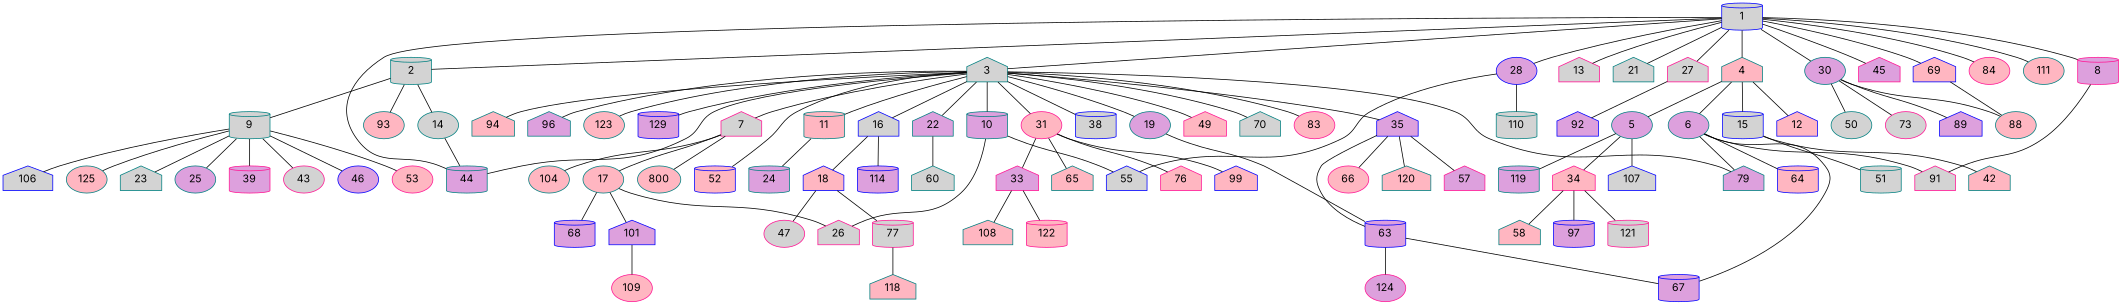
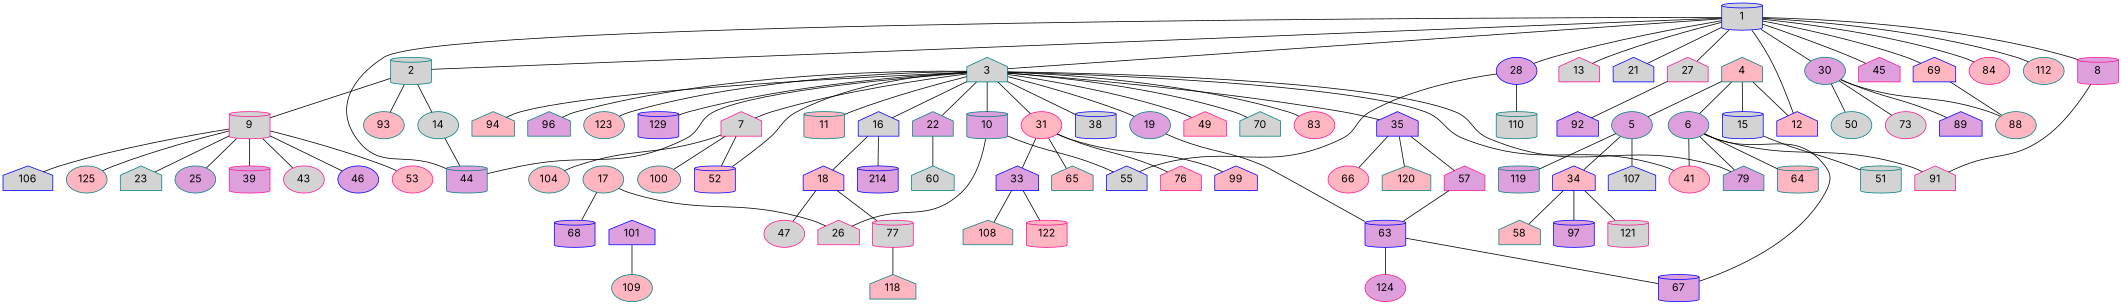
(1742, 44) -> (1776, 70)
(1634, 71) -> (1634, 71)
(2044, 71) -> (2044, 71)
(250, 125) -> (250, 125)
(665, 154) -> (729, 151)
(1317, 176) -> (1426, 206)
(659, 179) -> (659, 179)
(769, 179) -> none
(878, 179) -> (878, 179)
(1017, 179) -> (1017, 179)
(1574, 179) -> (1574, 179)
none -> (1689, 179)
(1798, 179) -> (1798, 179)
(1989, 179) -> none
(618, 207) -> none
(632, 288) -> (632, 288)
